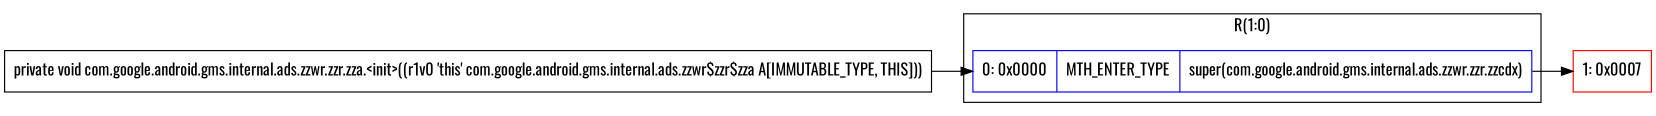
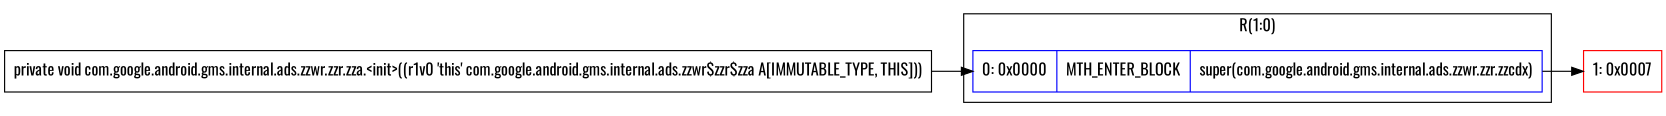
(1118, 71) -> (1124, 71)
